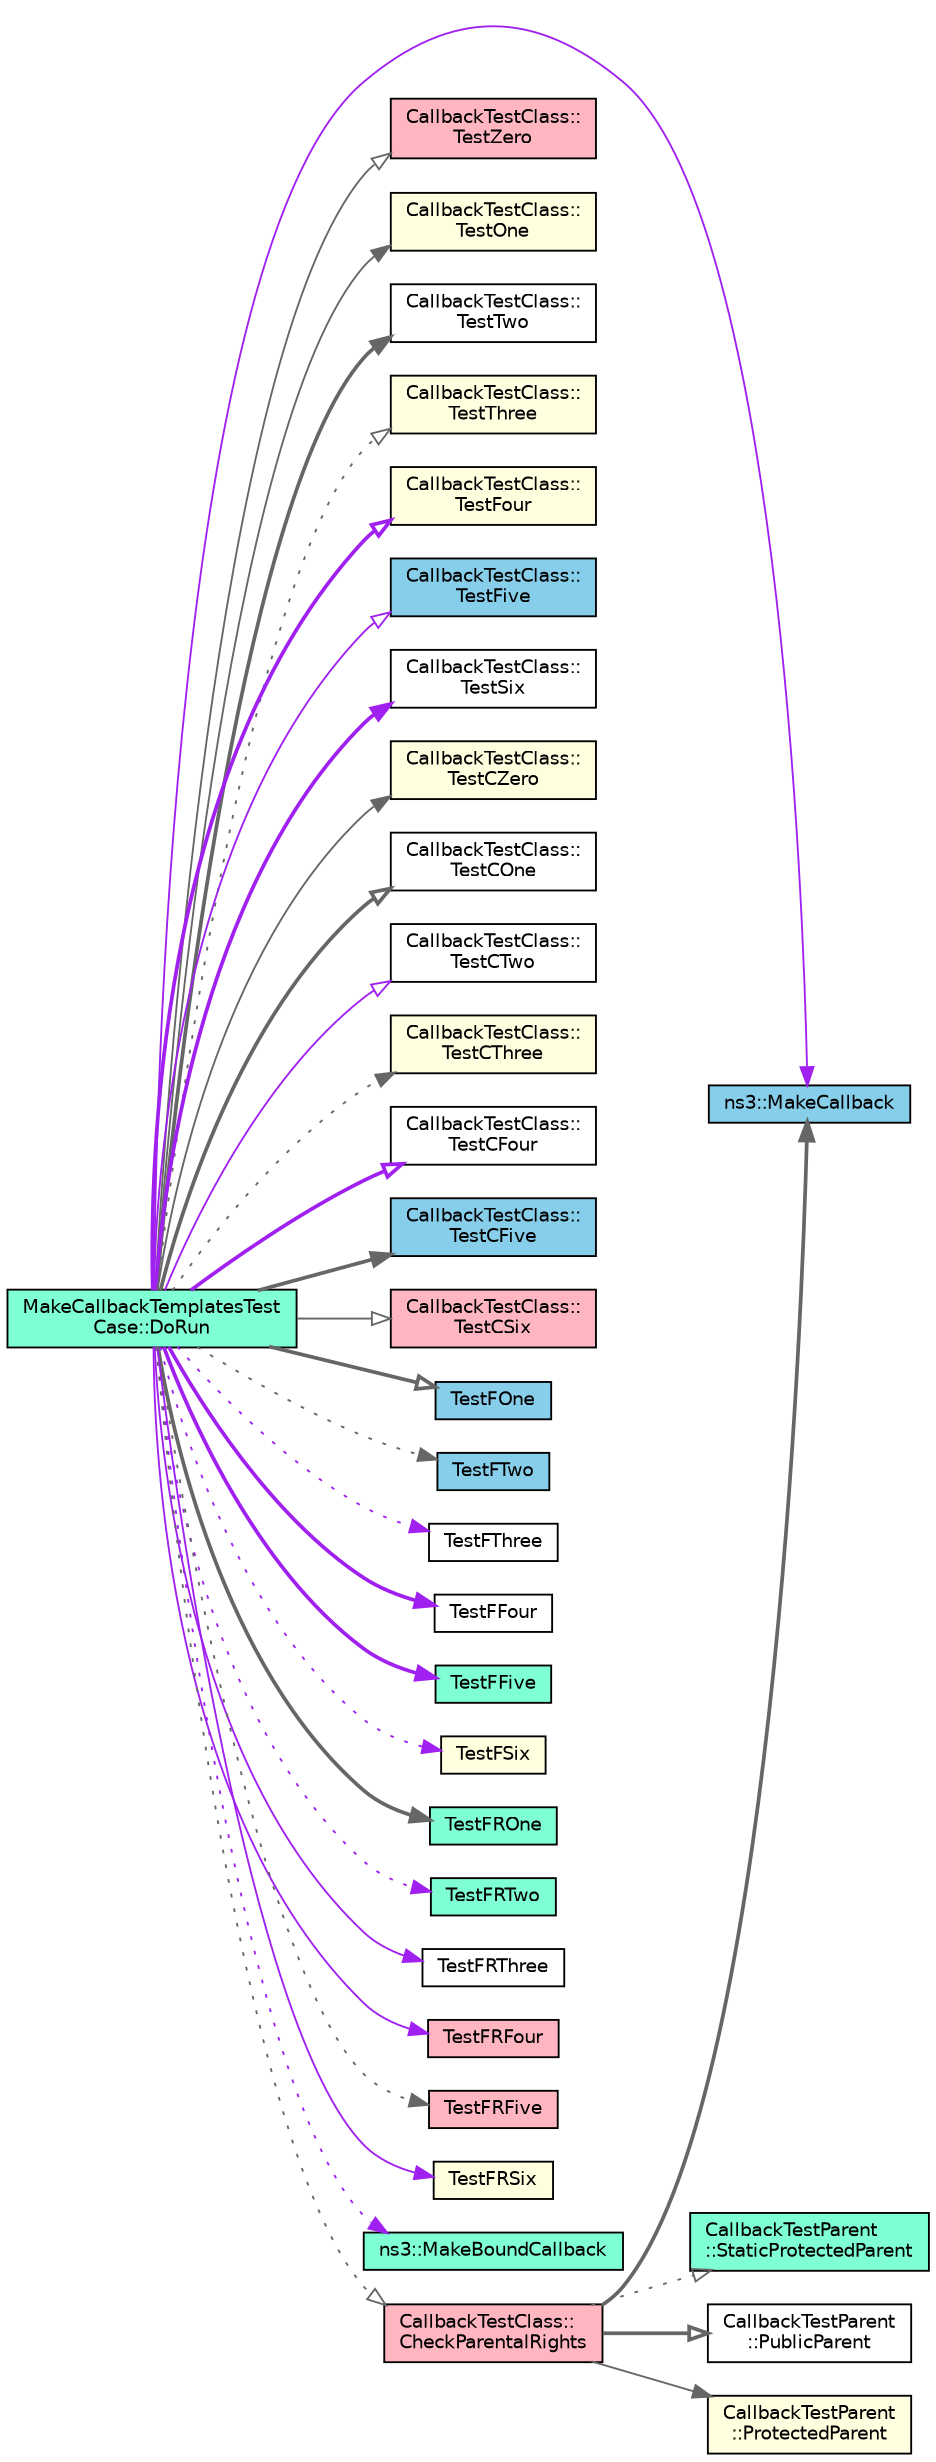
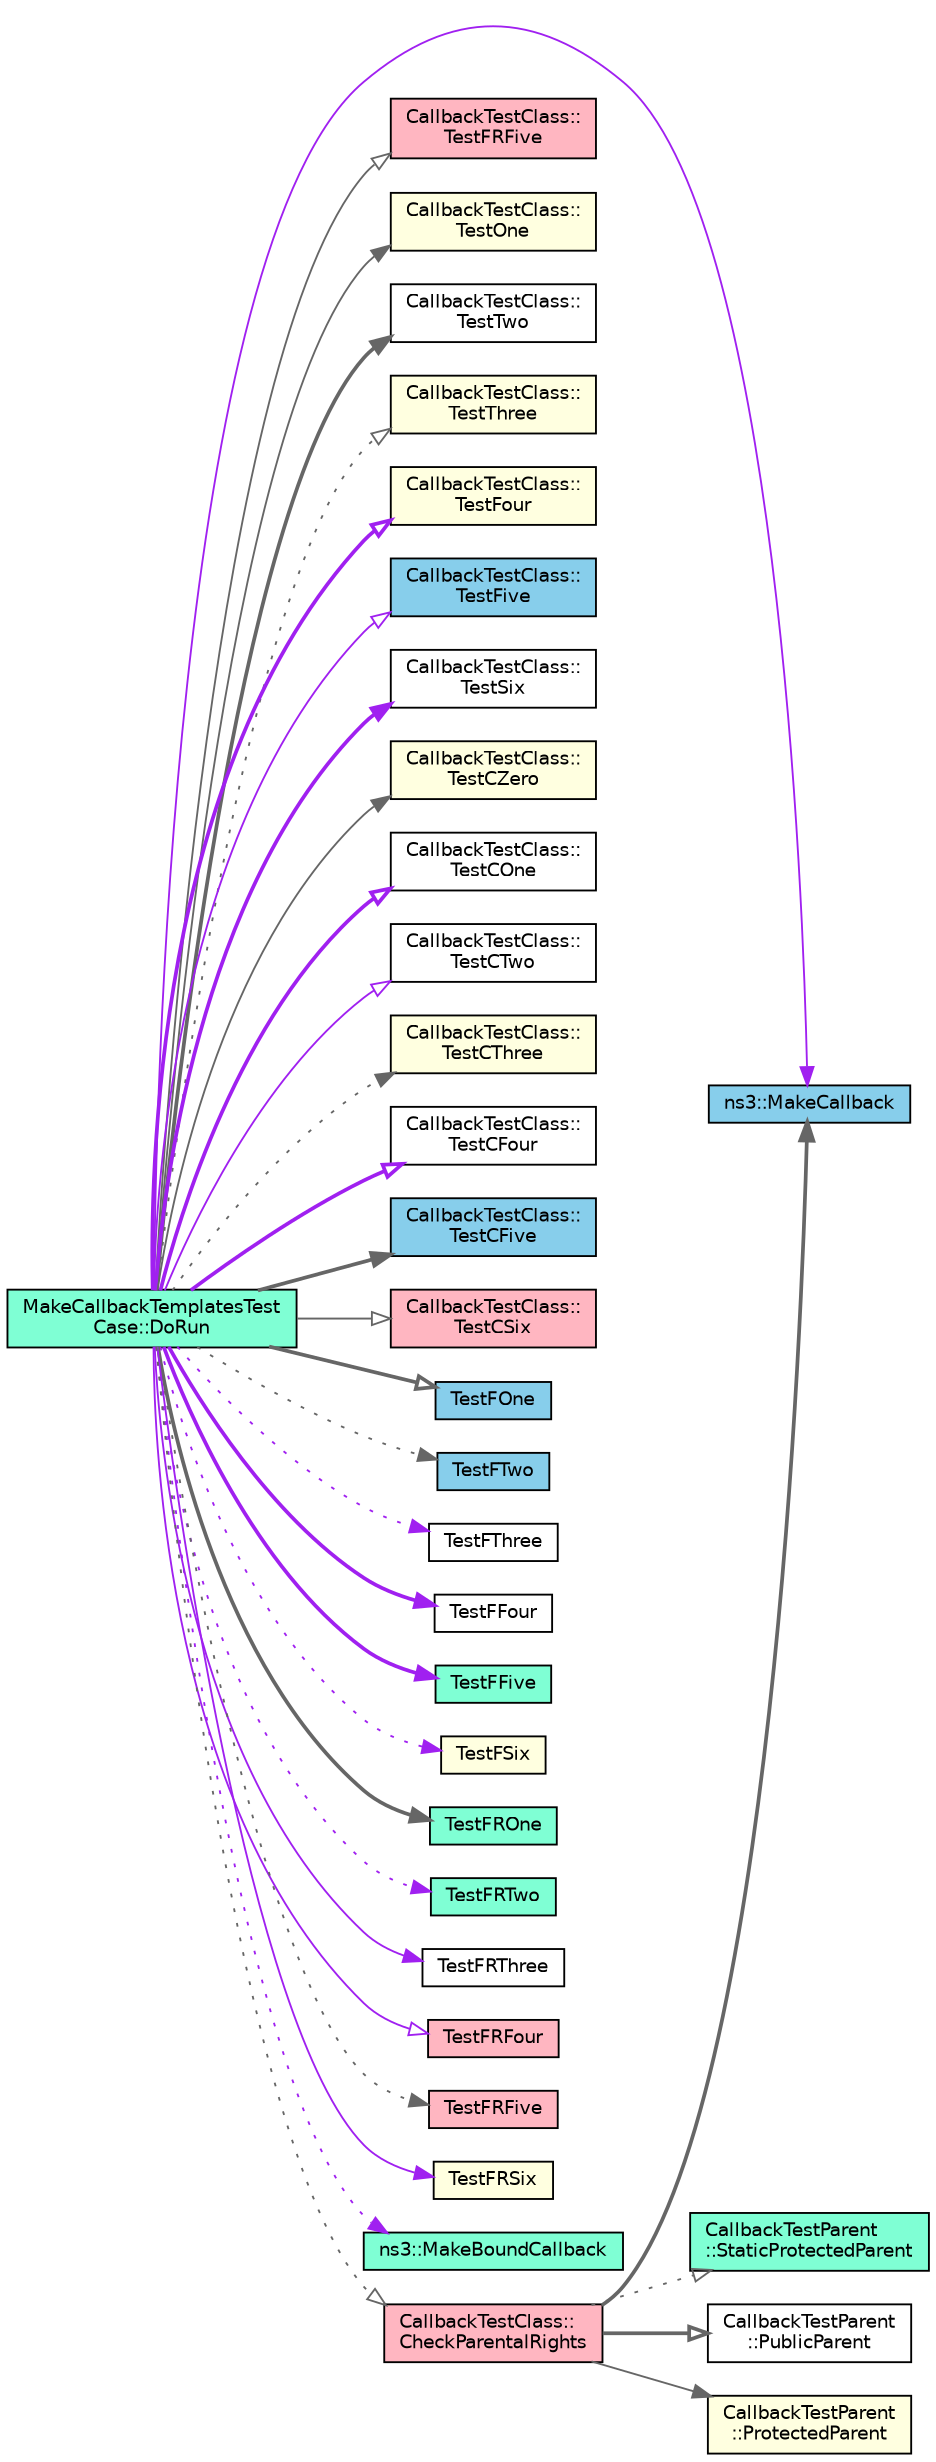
(493, 129) -> (493, 129)
(239, 1078) -> (239, 1078)
(207, 1721) -> (207, 1721)
